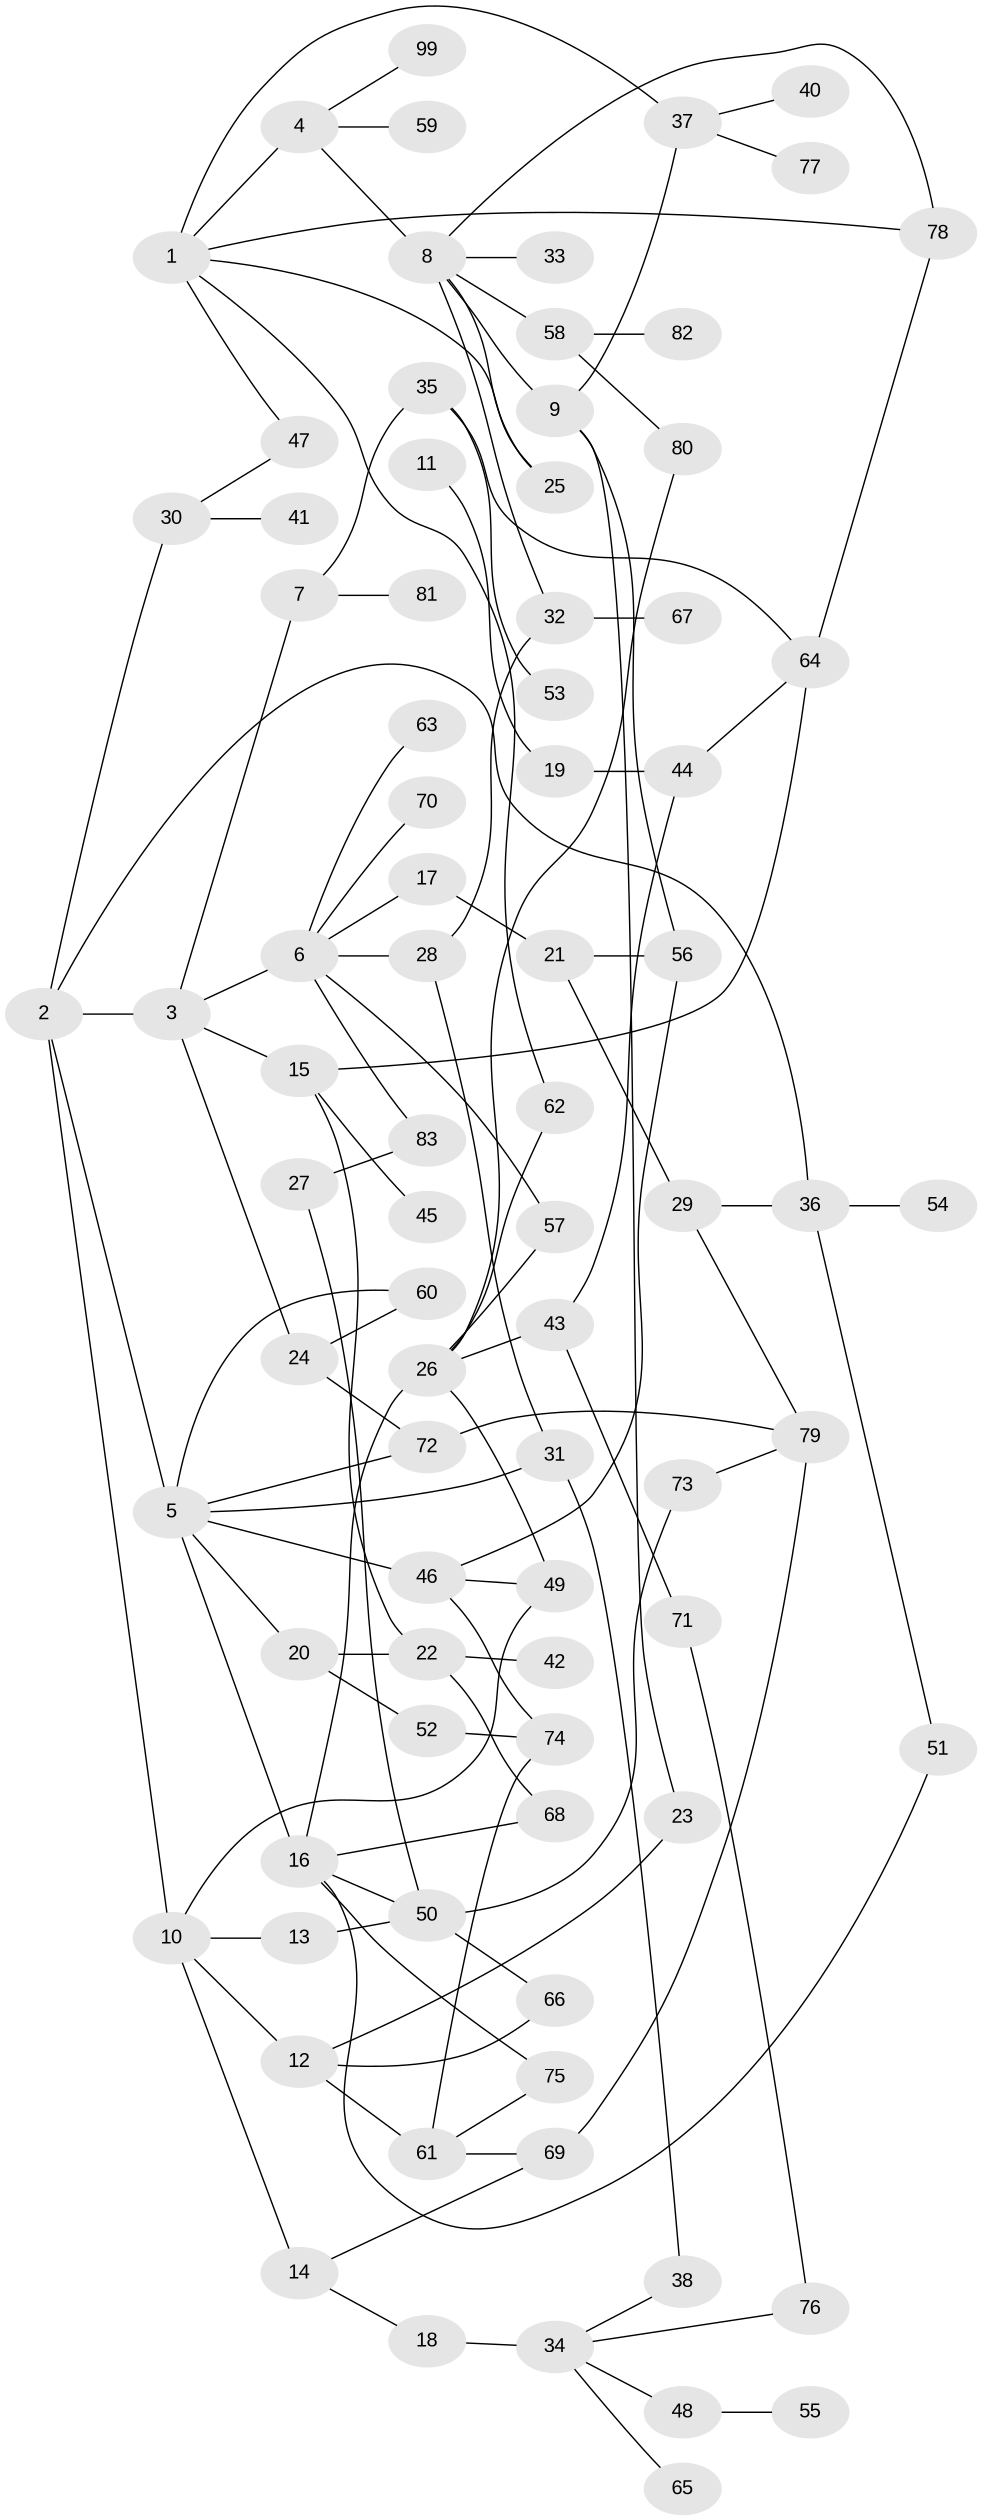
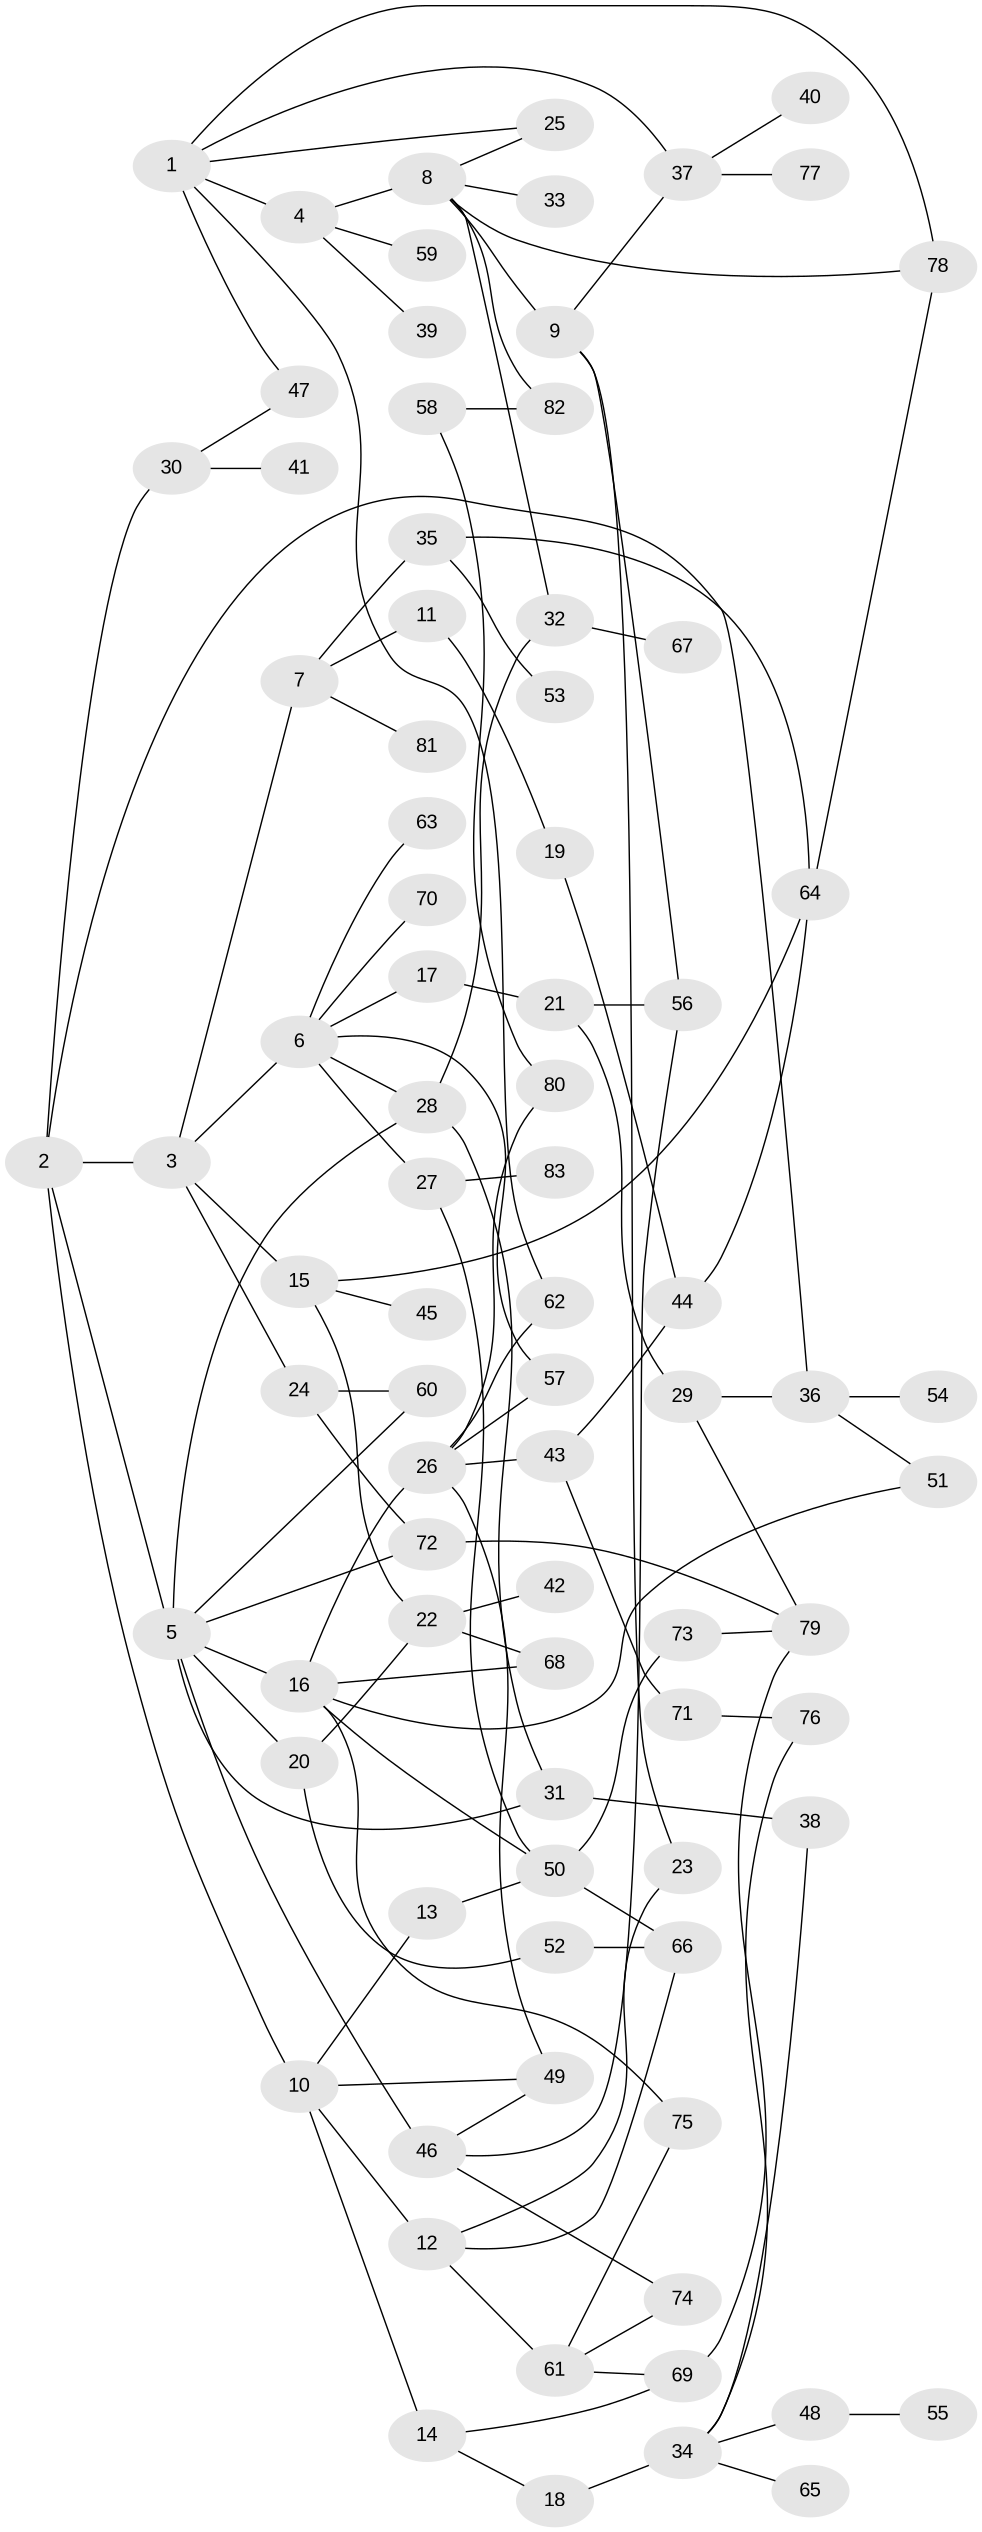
(427, 50) -> (427, 332)
(491, 296) -> (489, 278)
none -> (363, 649)
(359, 1050) -> (361, 1114)
none -> (220, 1332)
(501, 1736) -> (618, 1947)
